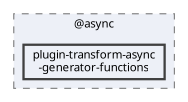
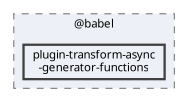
(94, 25) -> (94, 25)
